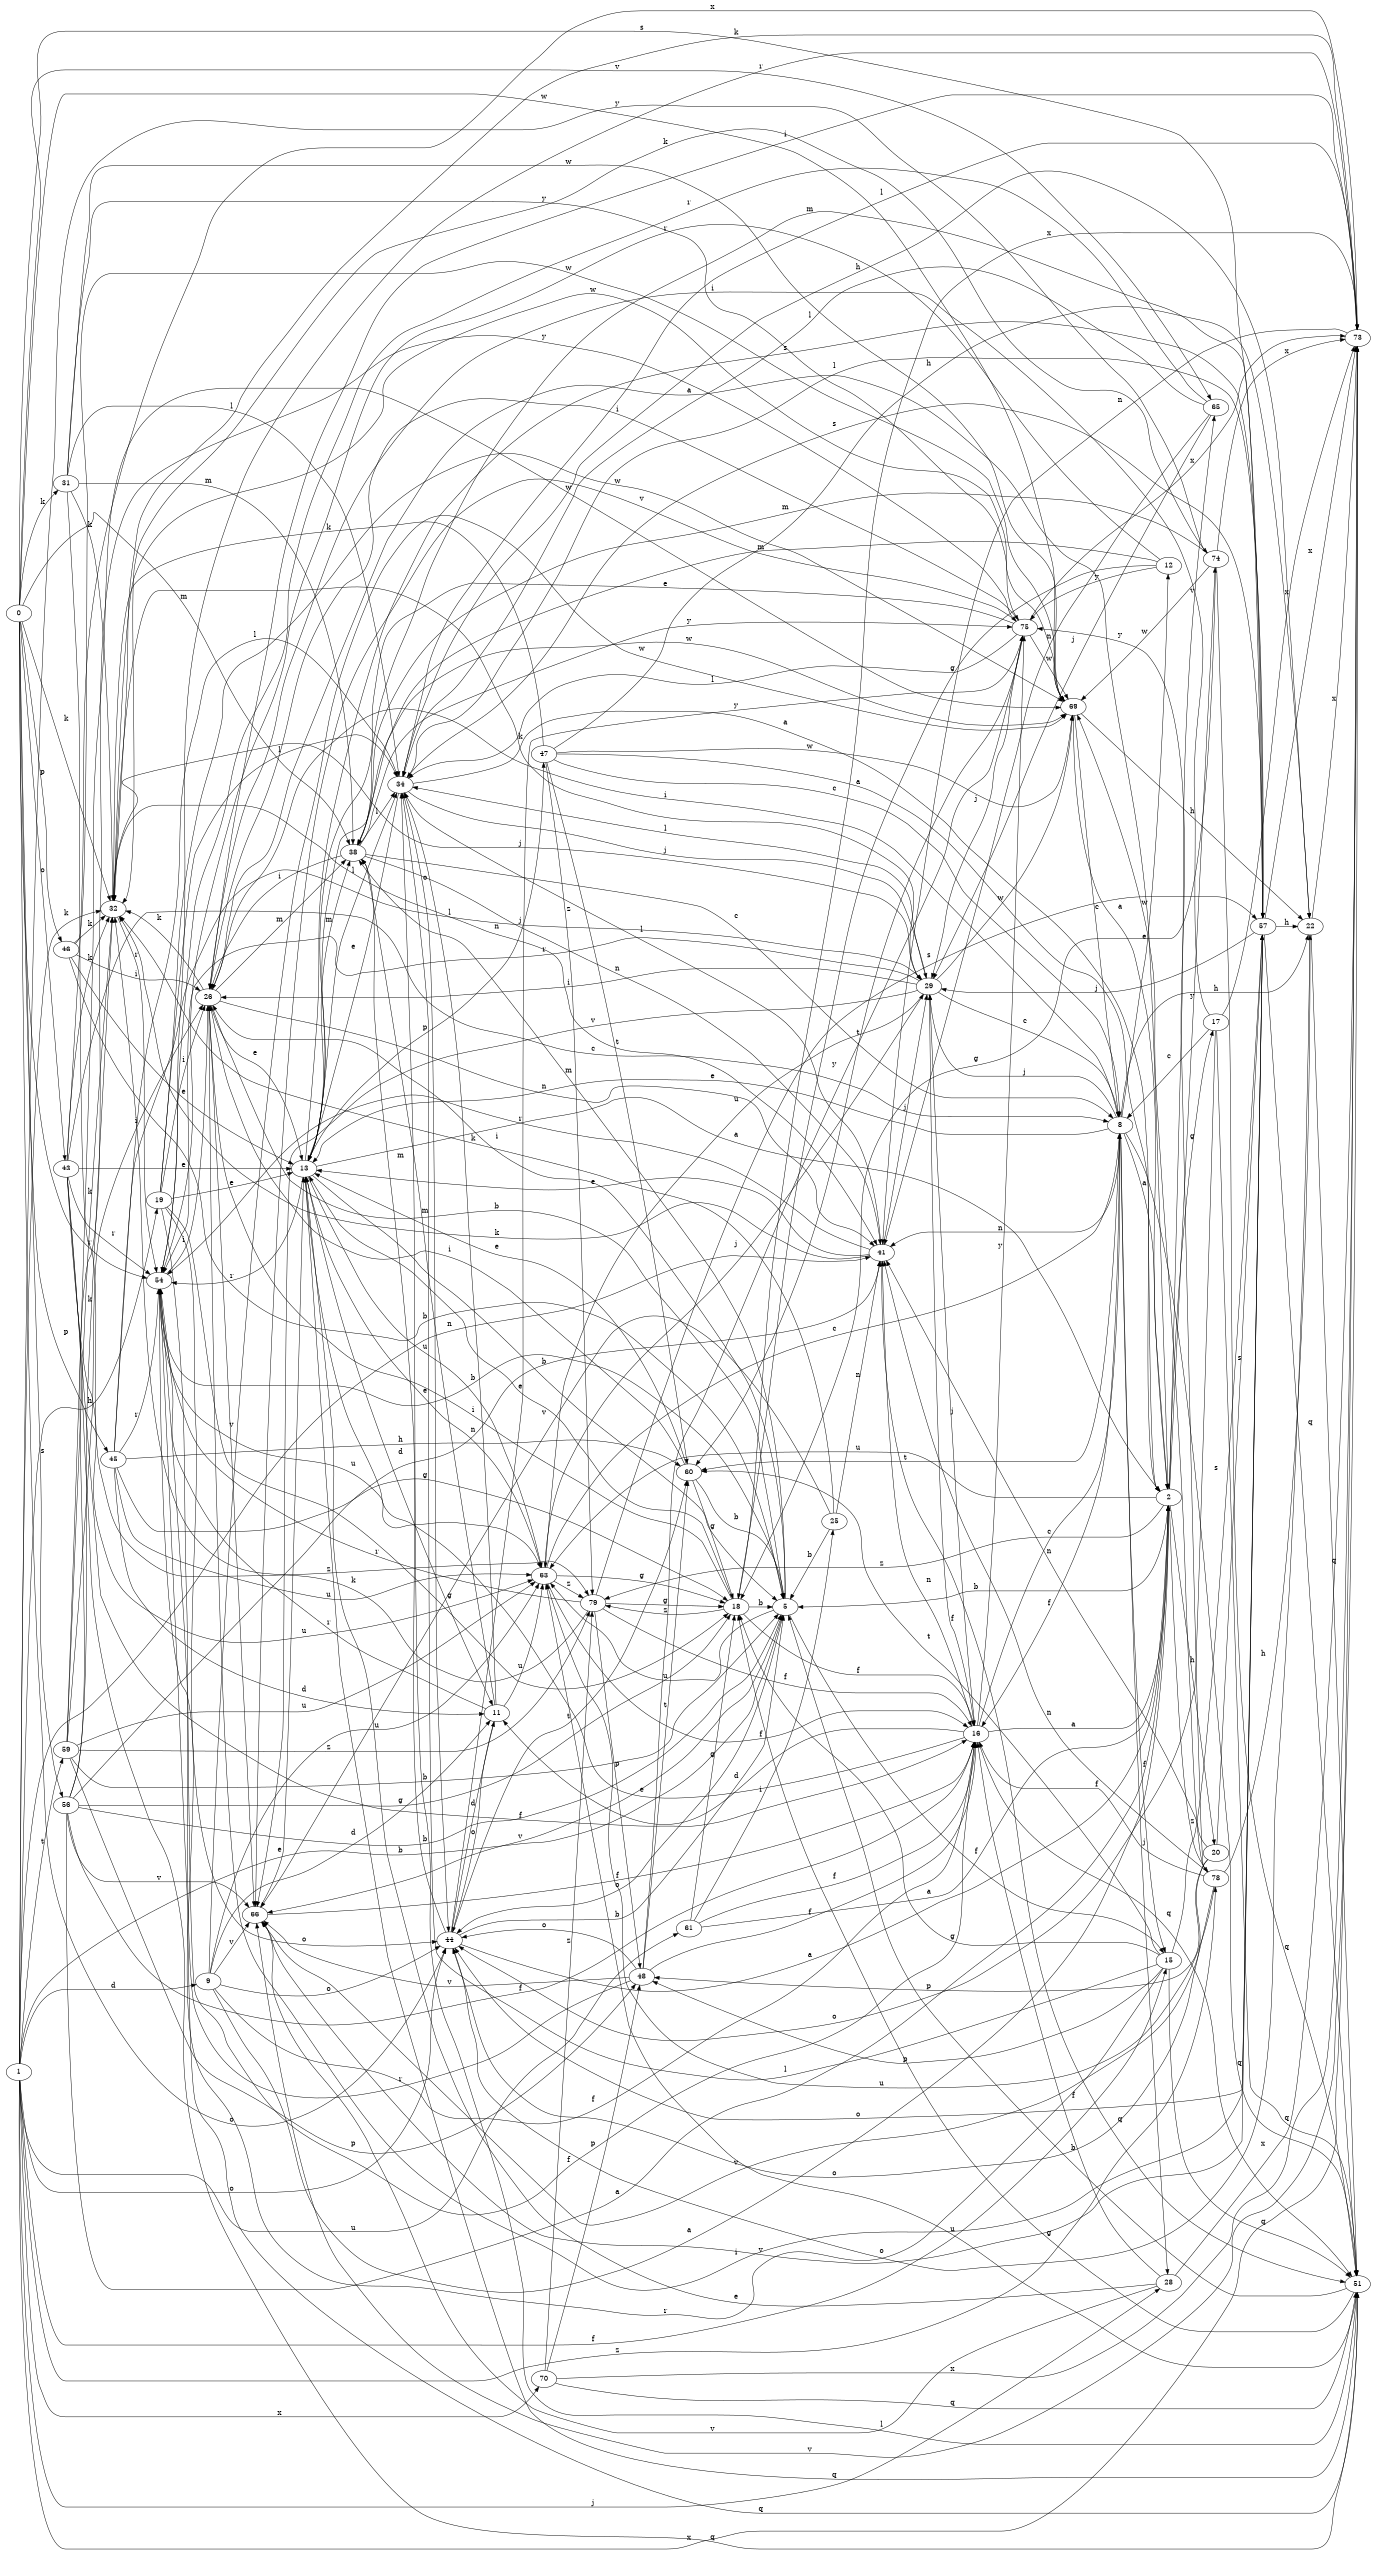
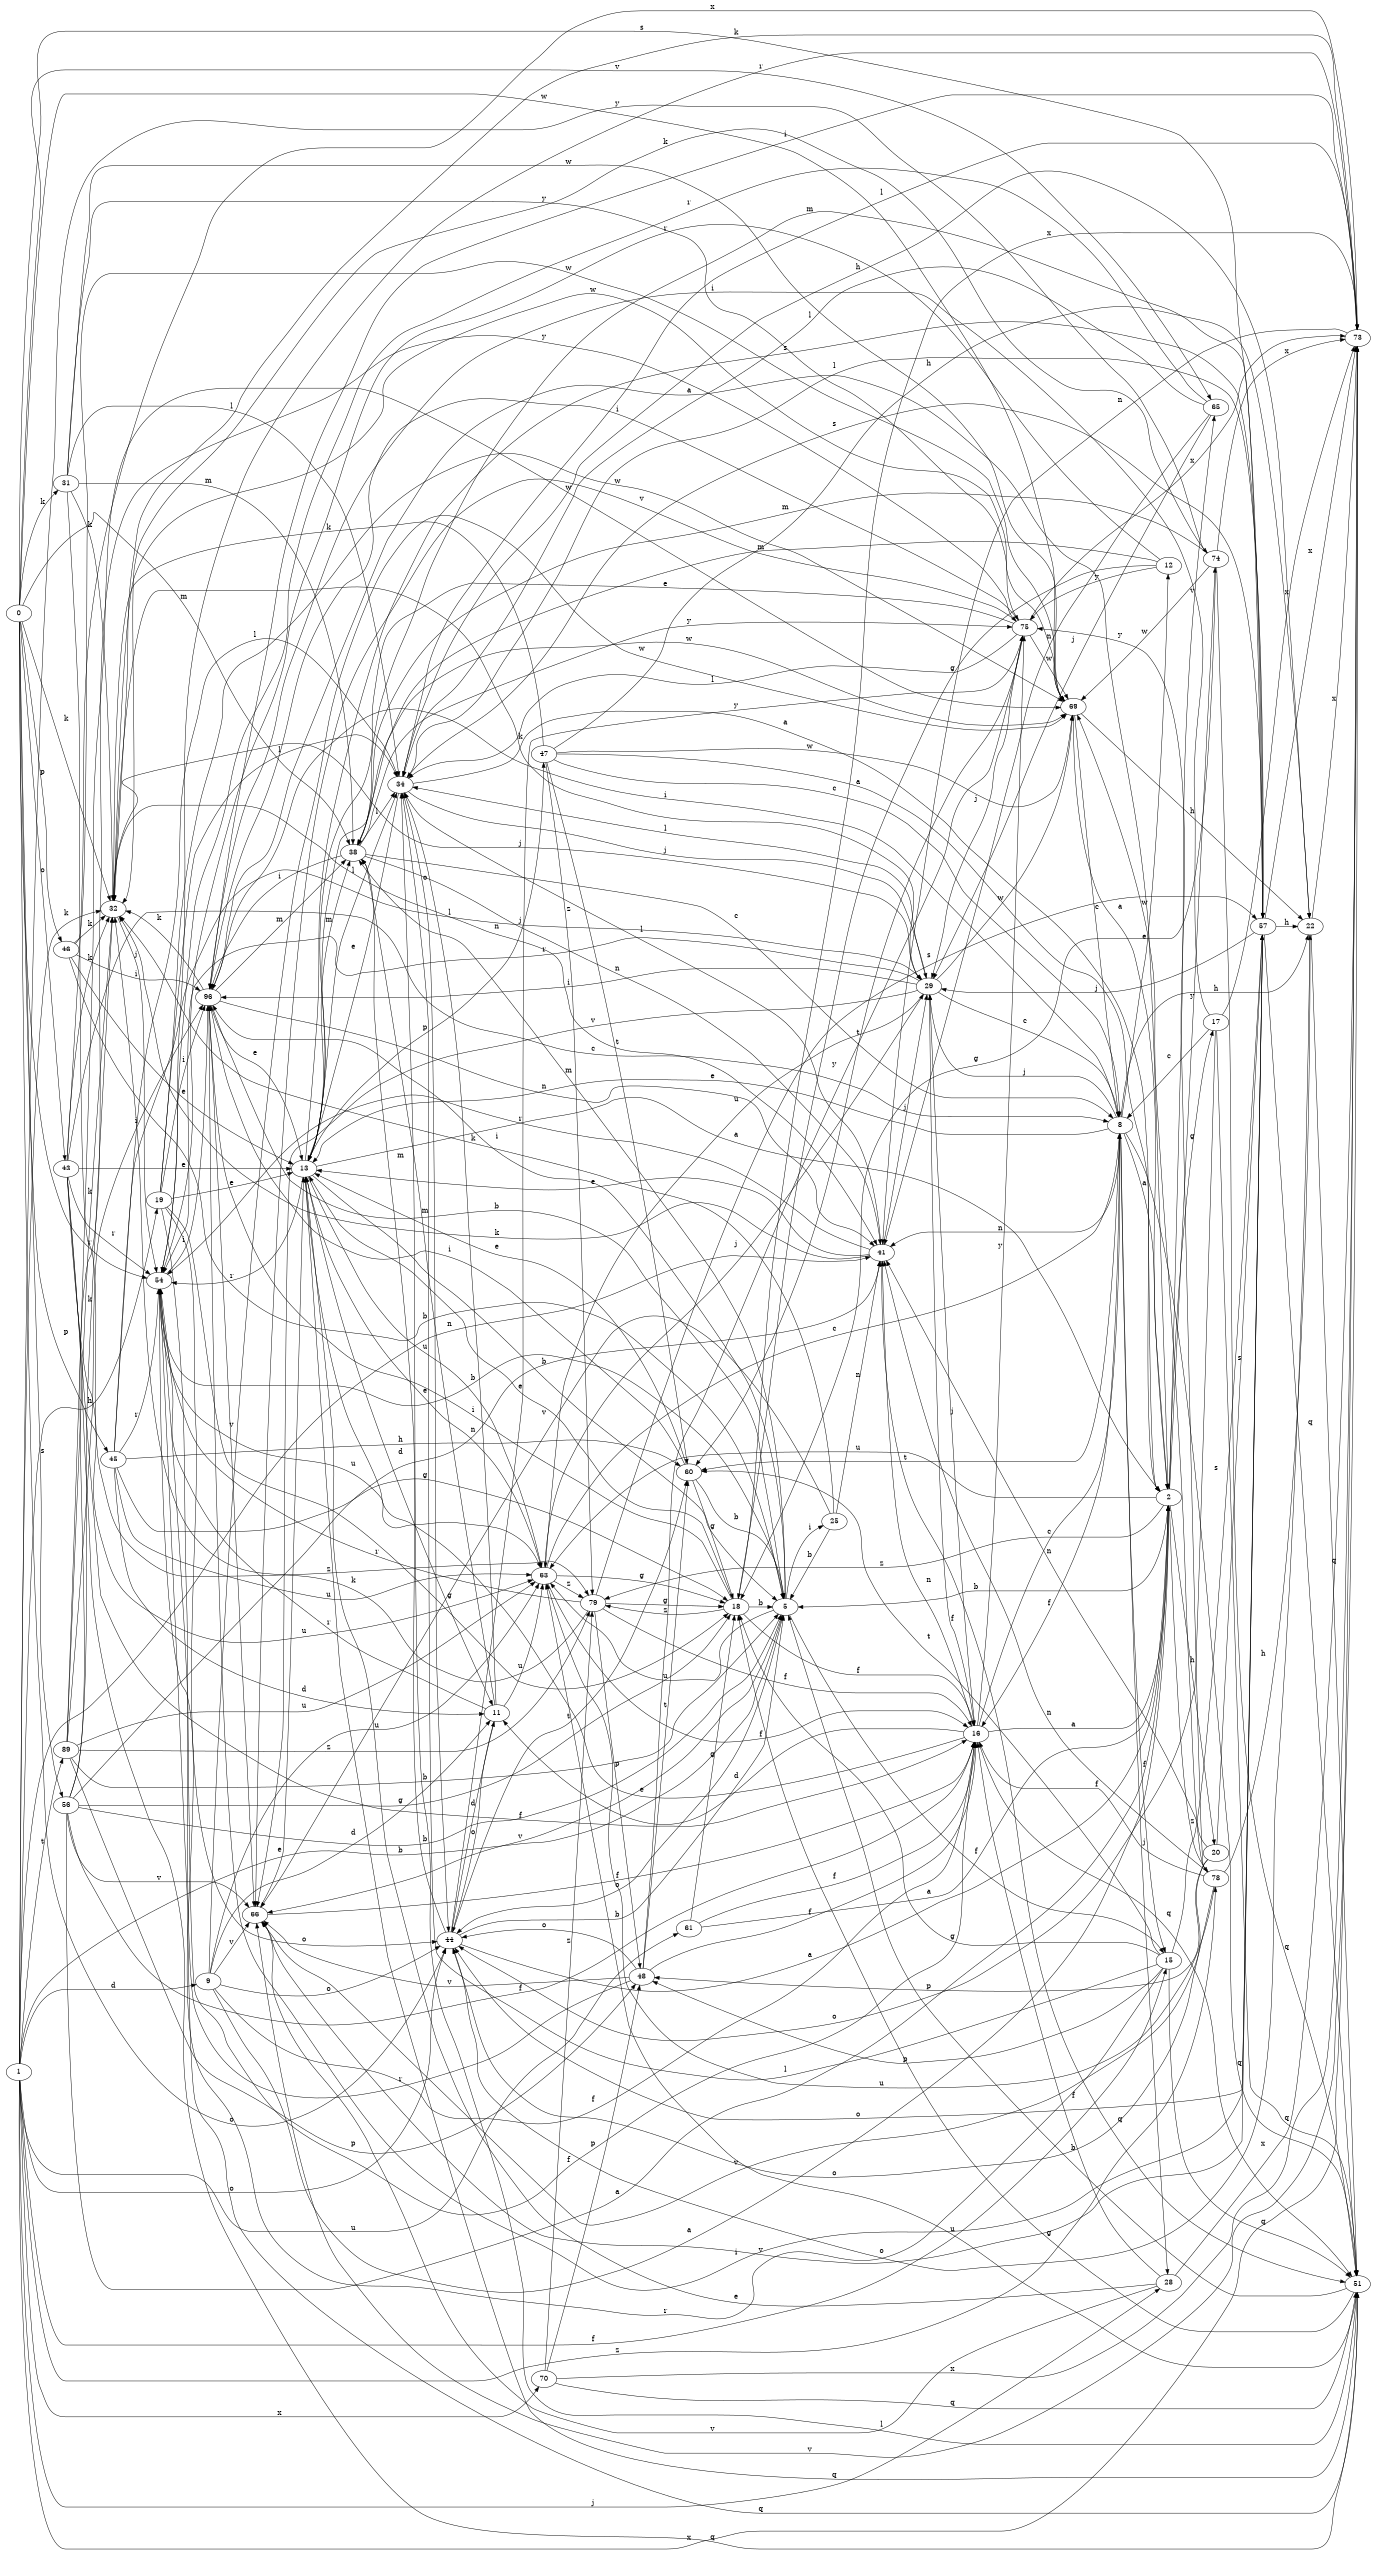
(136, 955) -> (136, 955)
(208, 997) -> (208, 997)
(790, 1737) -> (795, 1559)
(66, 1750) -> (66, 1750)
